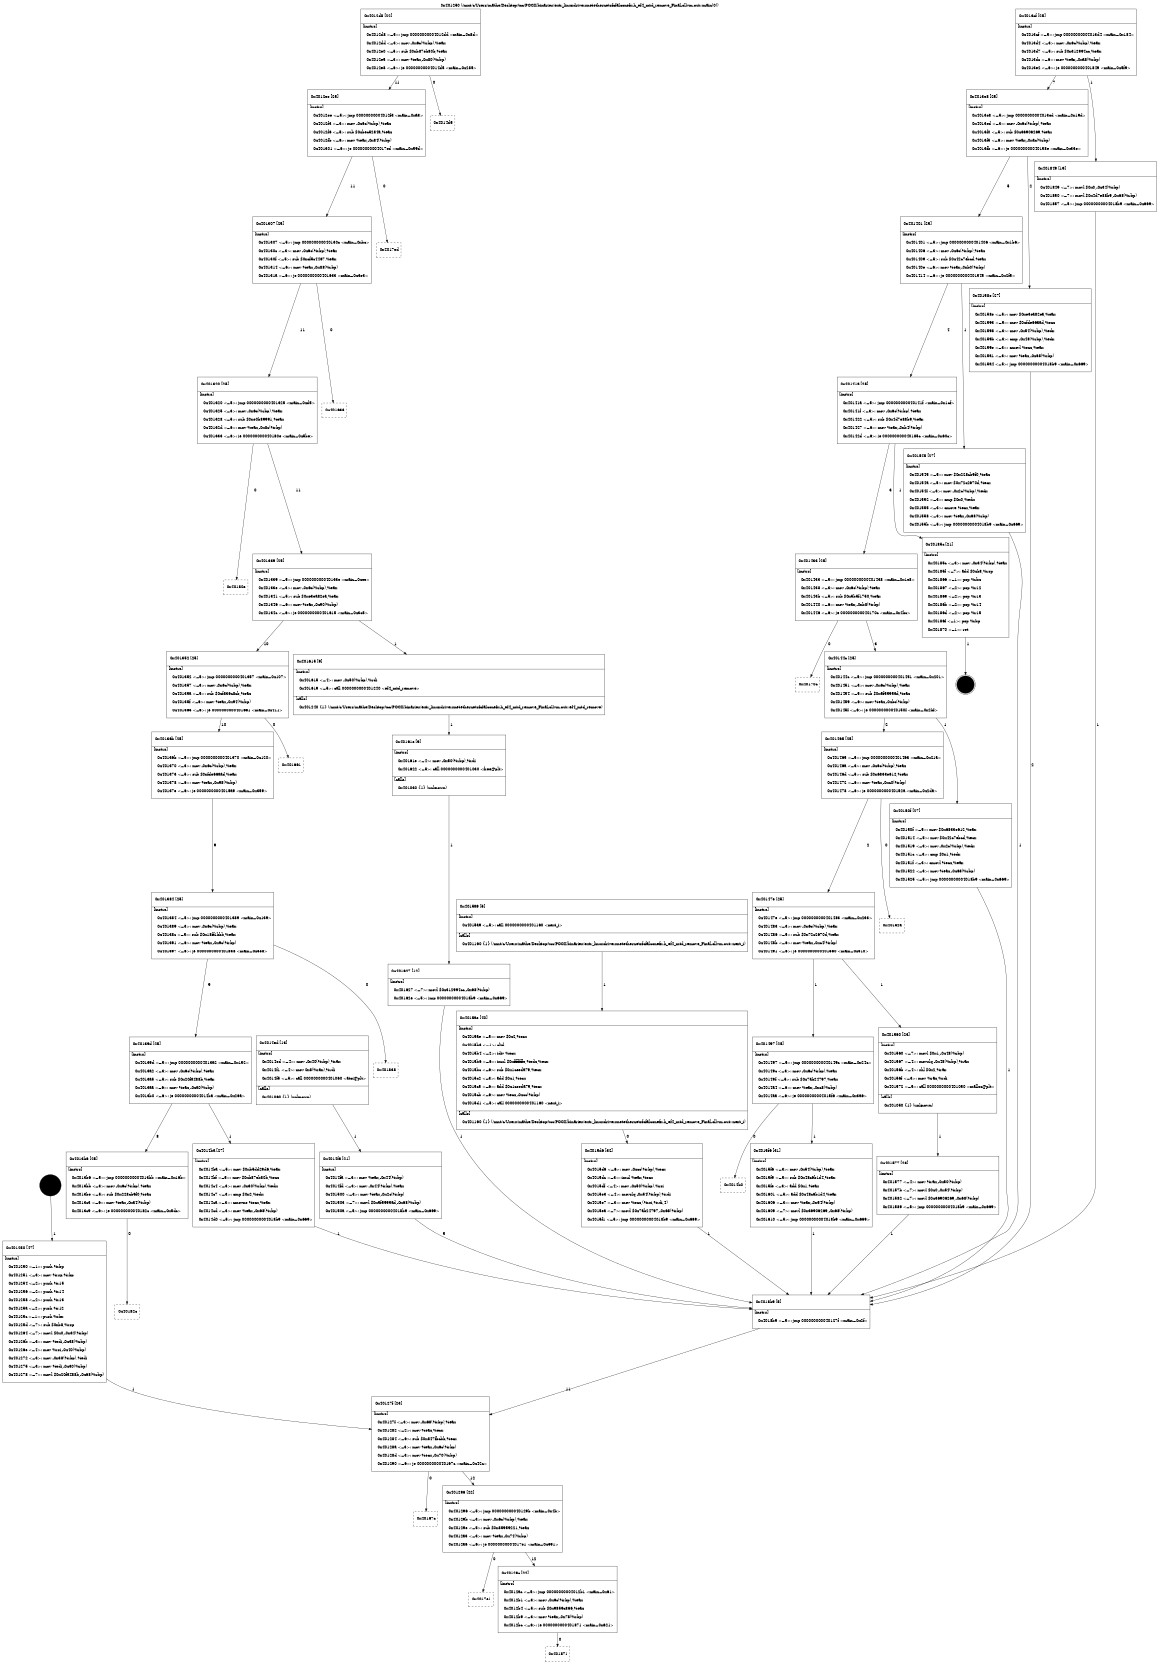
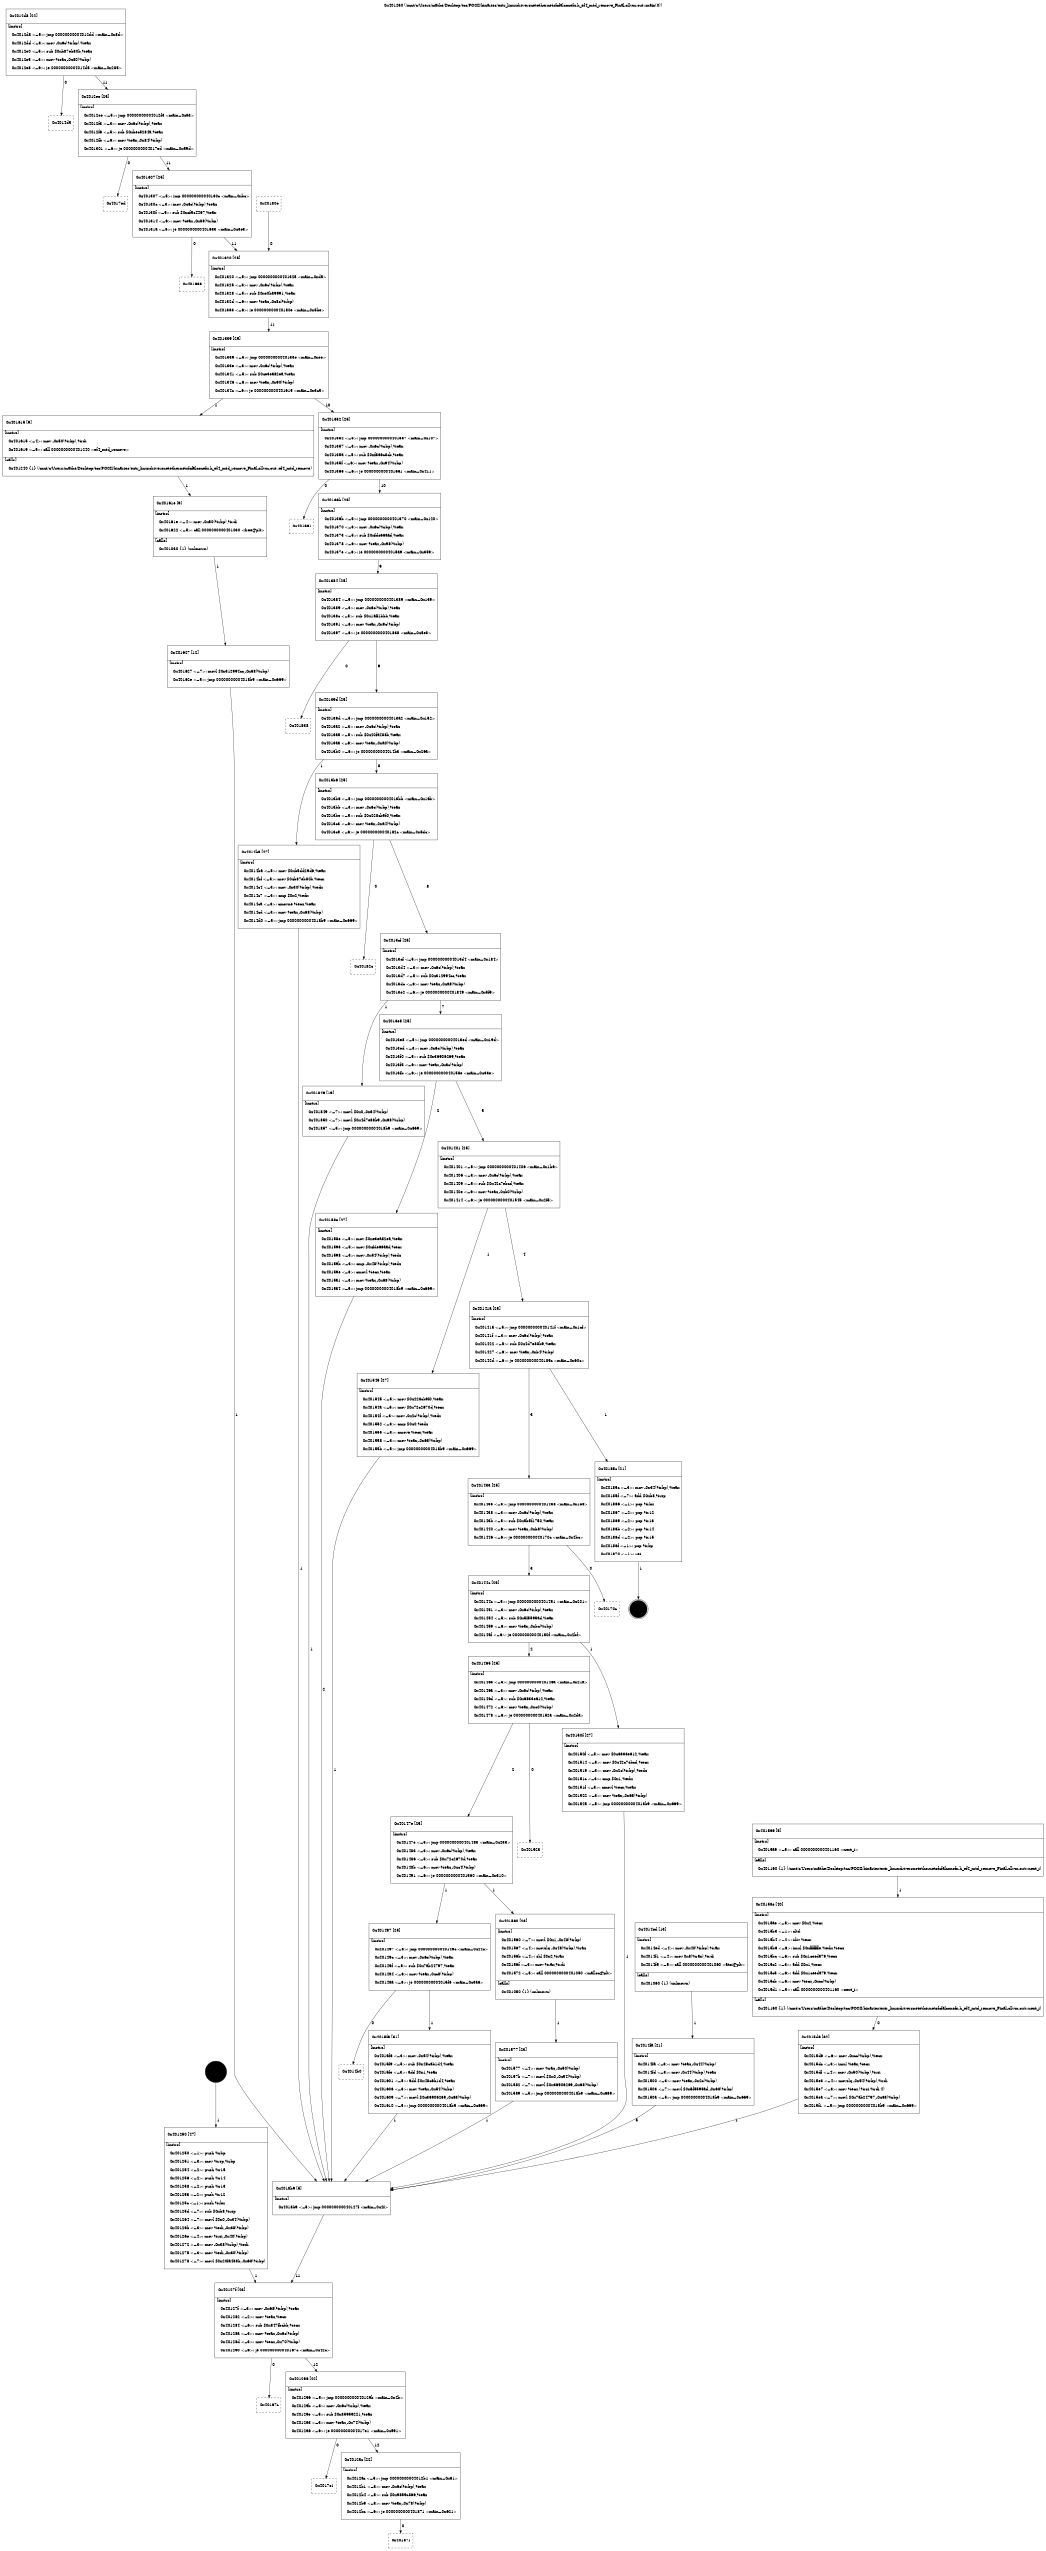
(245, 510) -> (269, 230)
none -> (408, 885)
